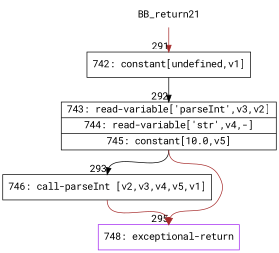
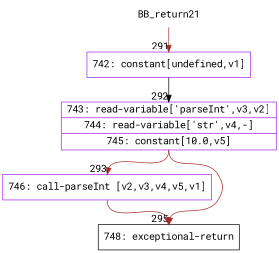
(169, 65) -> (169, 65)
(169, 126) -> (169, 126)
(141, 163) -> (141, 163)
(107, 187) -> (107, 187)
(169, 237) -> (169, 237)
